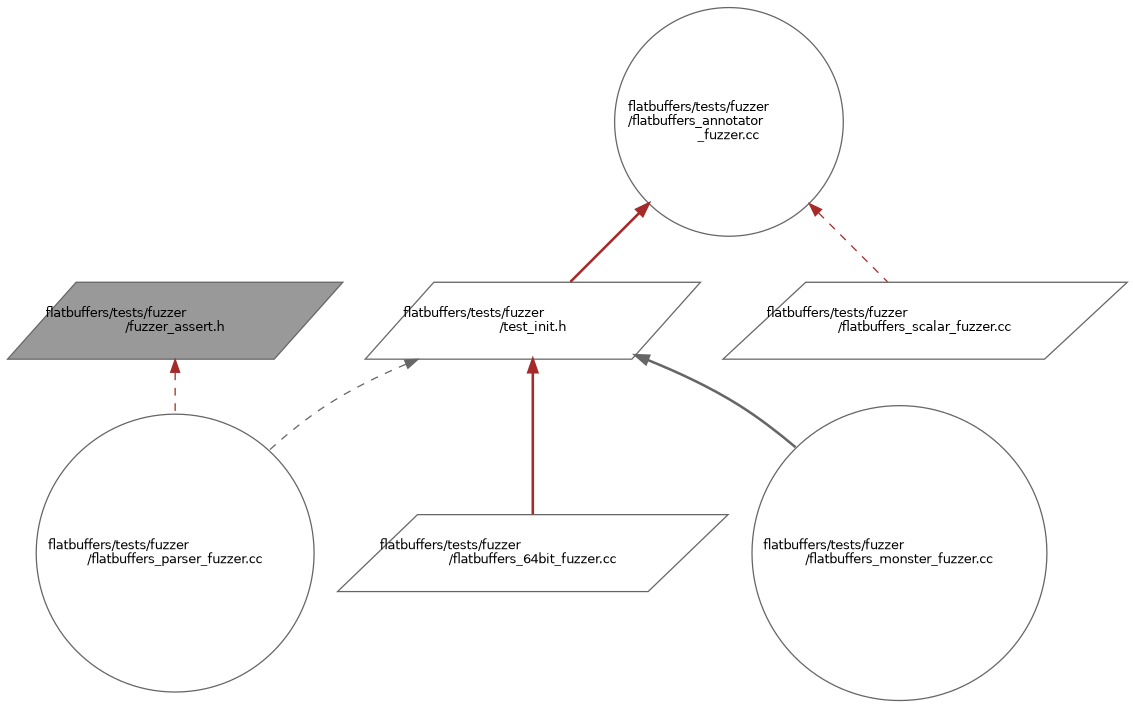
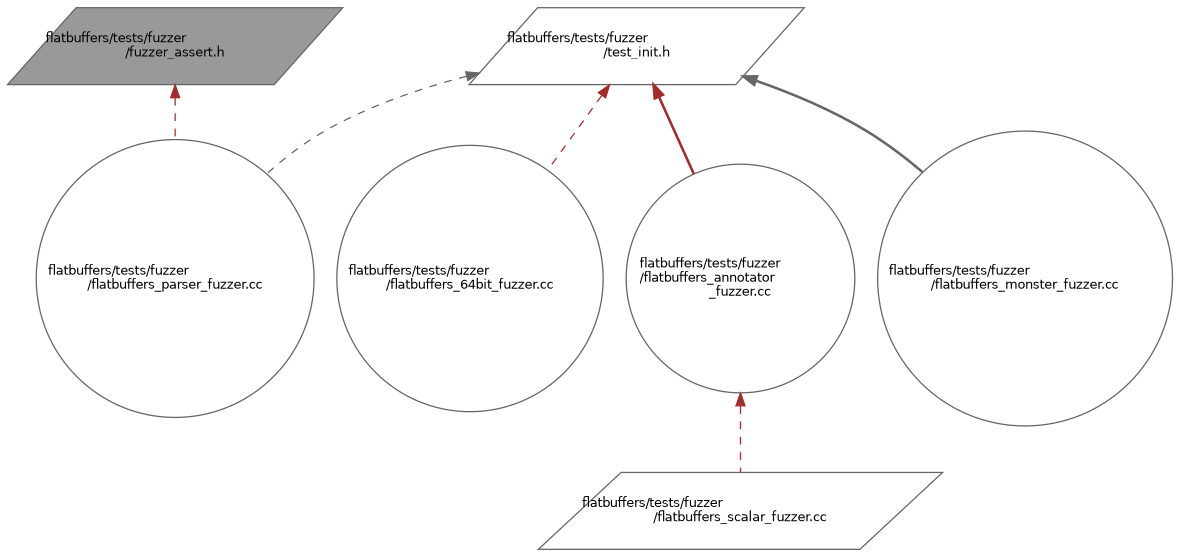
(605, 247) -> (676, 135)
(533, 444) -> (575, 133)
(533, 553) -> (470, 279)
